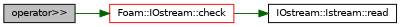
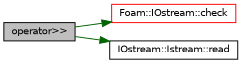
(247, 13) -> (88, 38)
